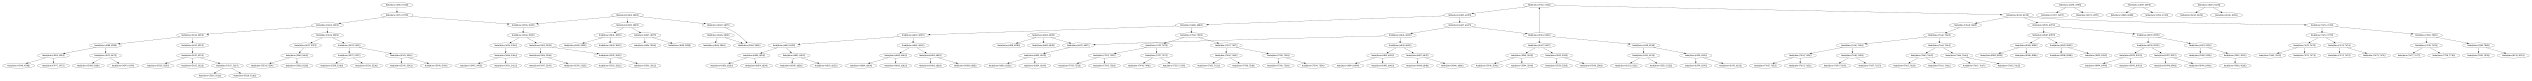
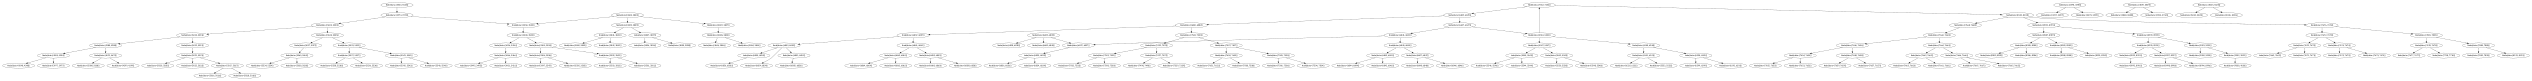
(736, 33) -> (718, 30)
(755, 60) -> (773, 56)
(826, 66) -> none
(2096, 66) -> none
